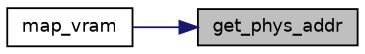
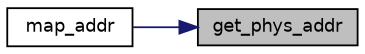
(70, 27) -> (70, 27)
